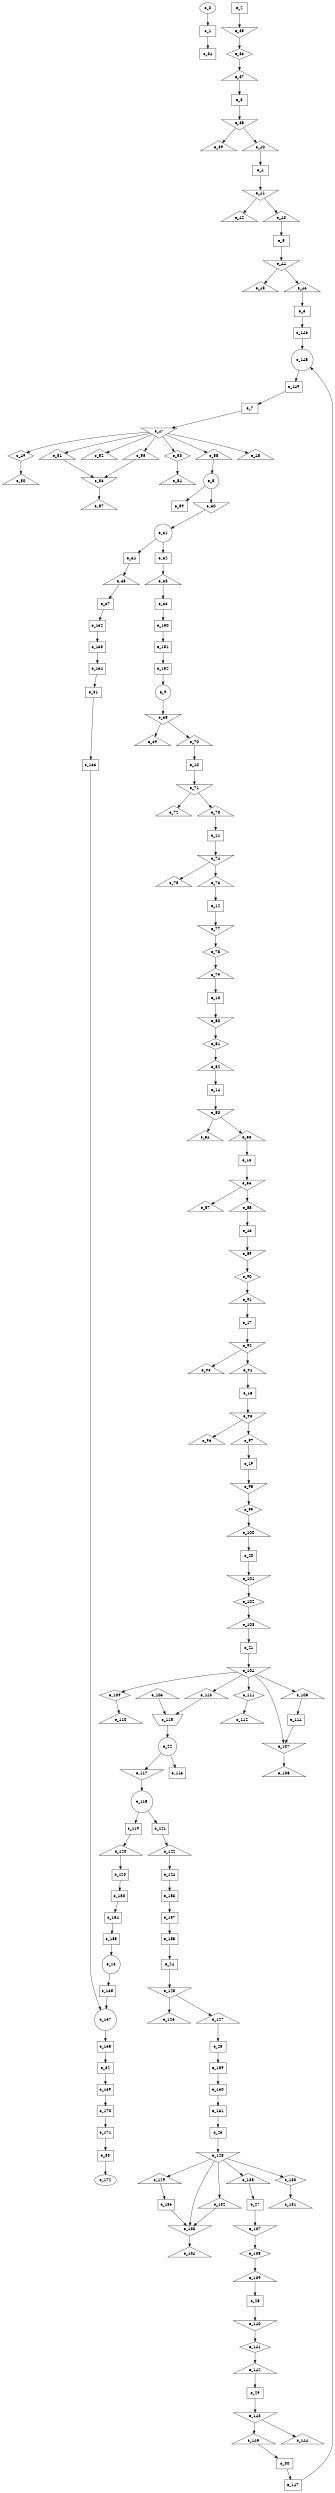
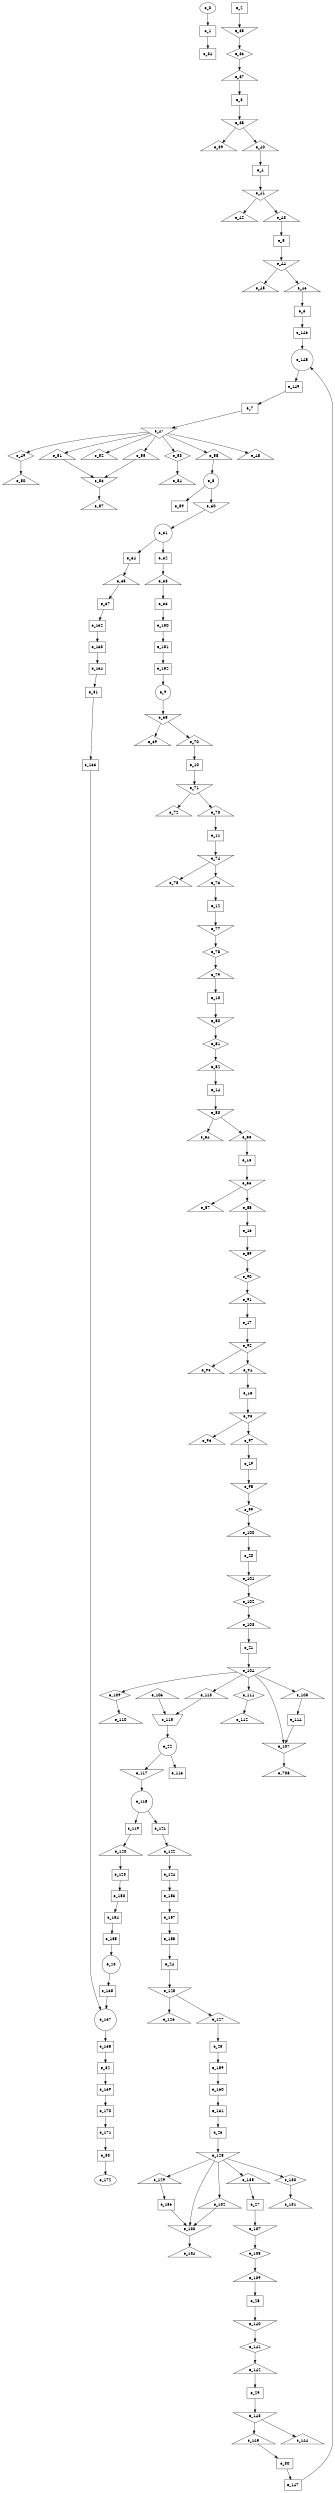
(284, 1773) -> (284, 1773)
